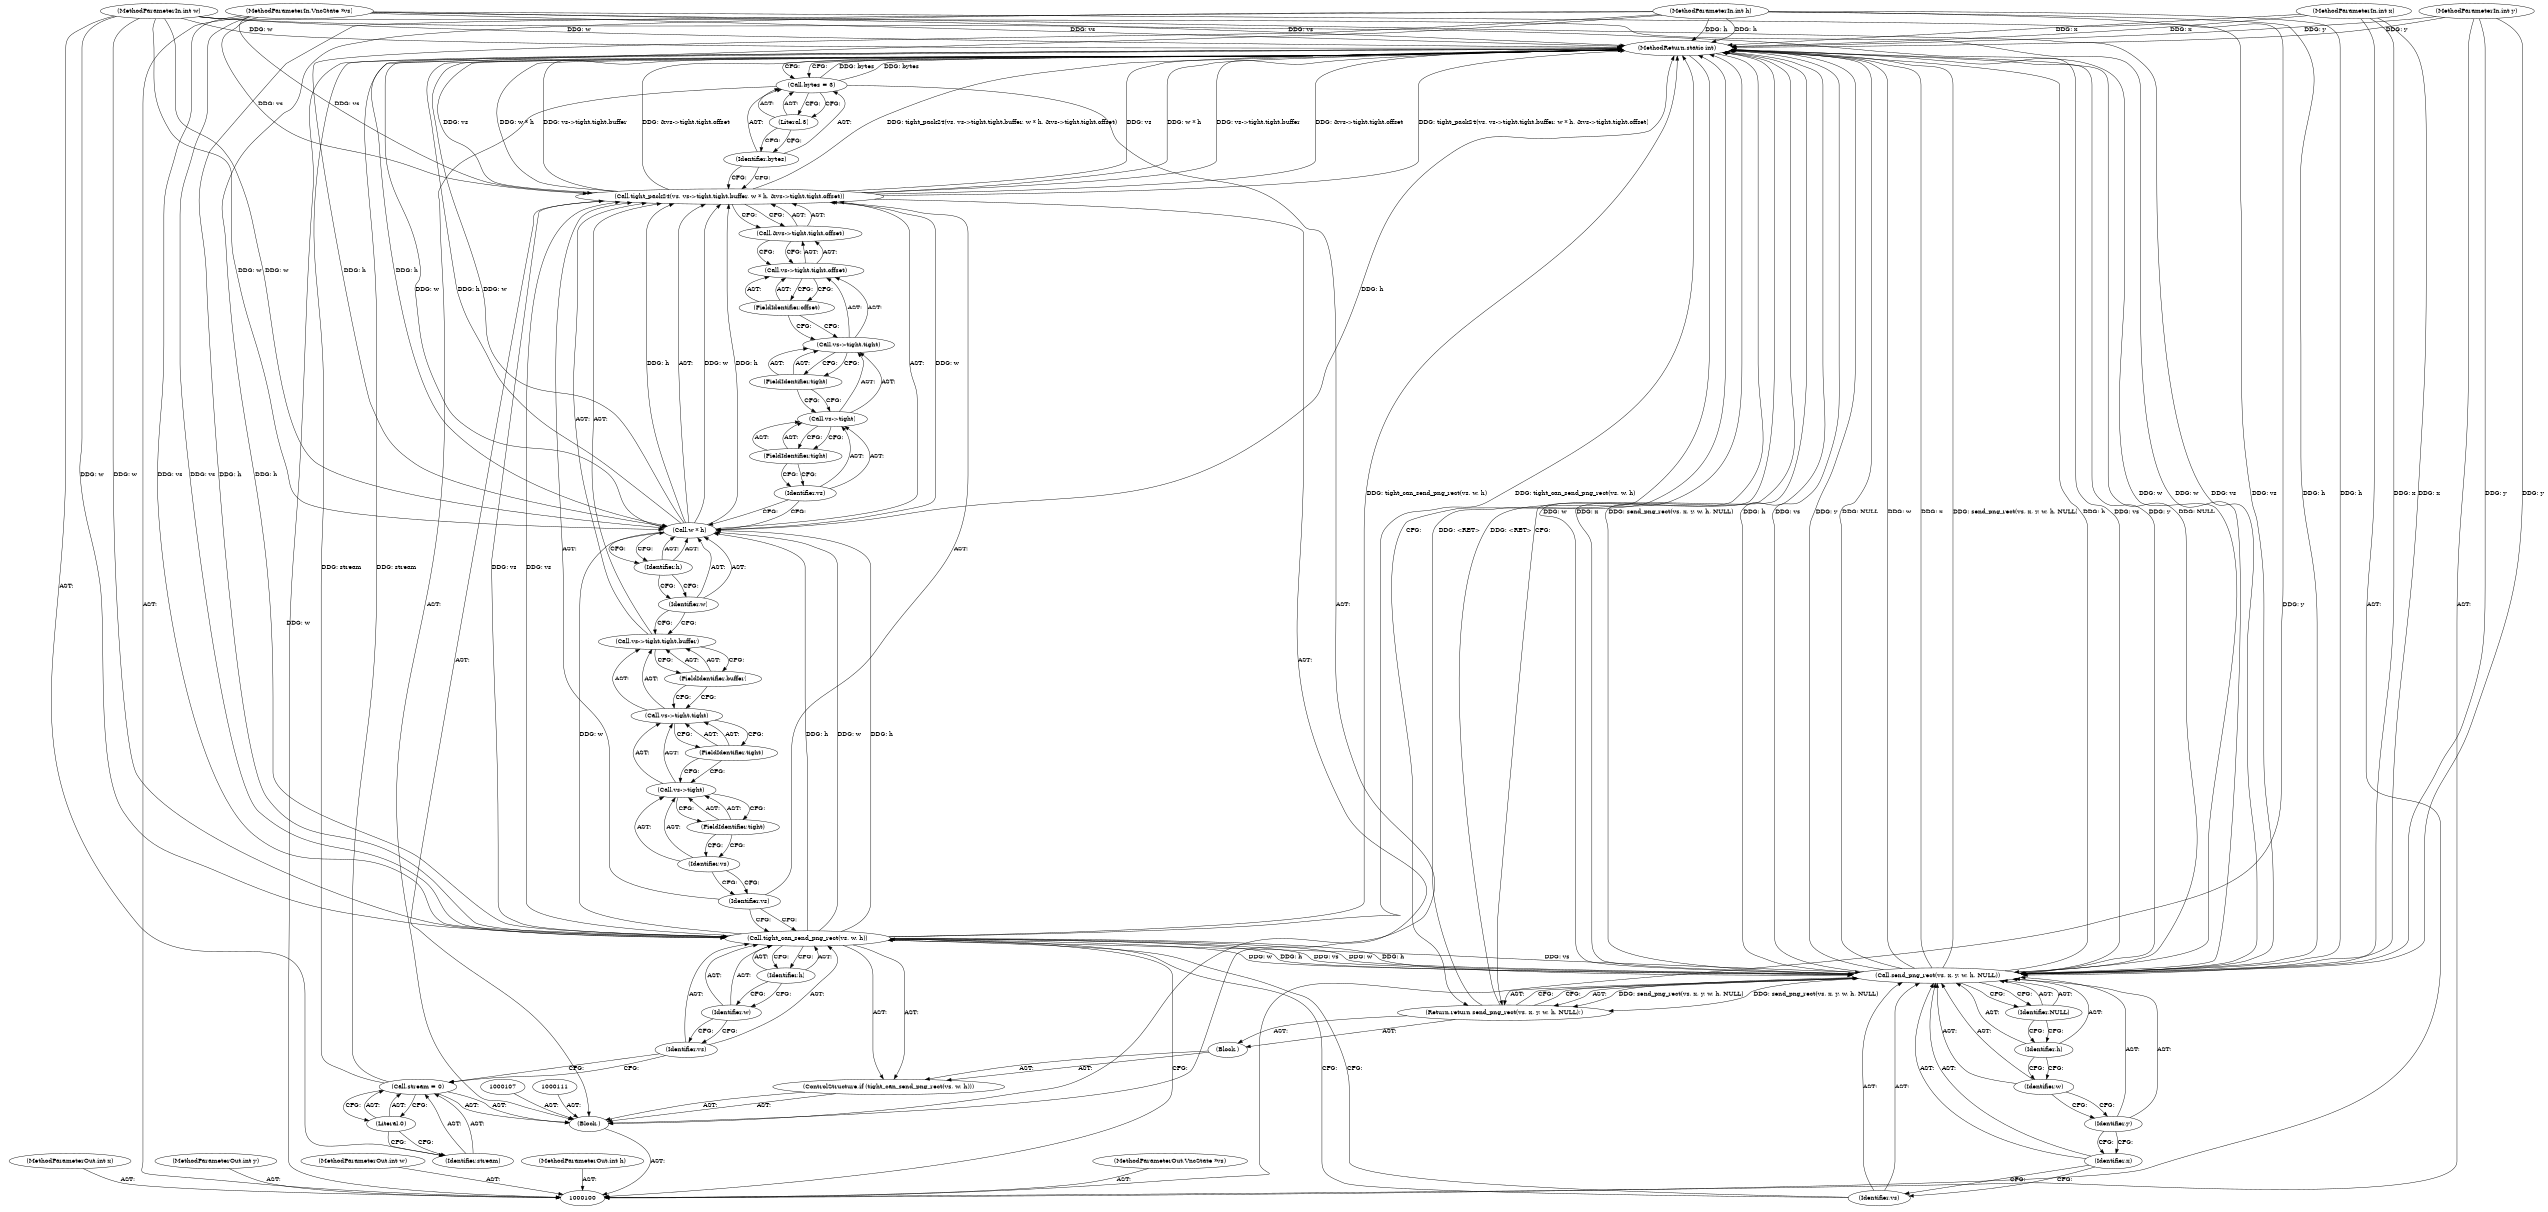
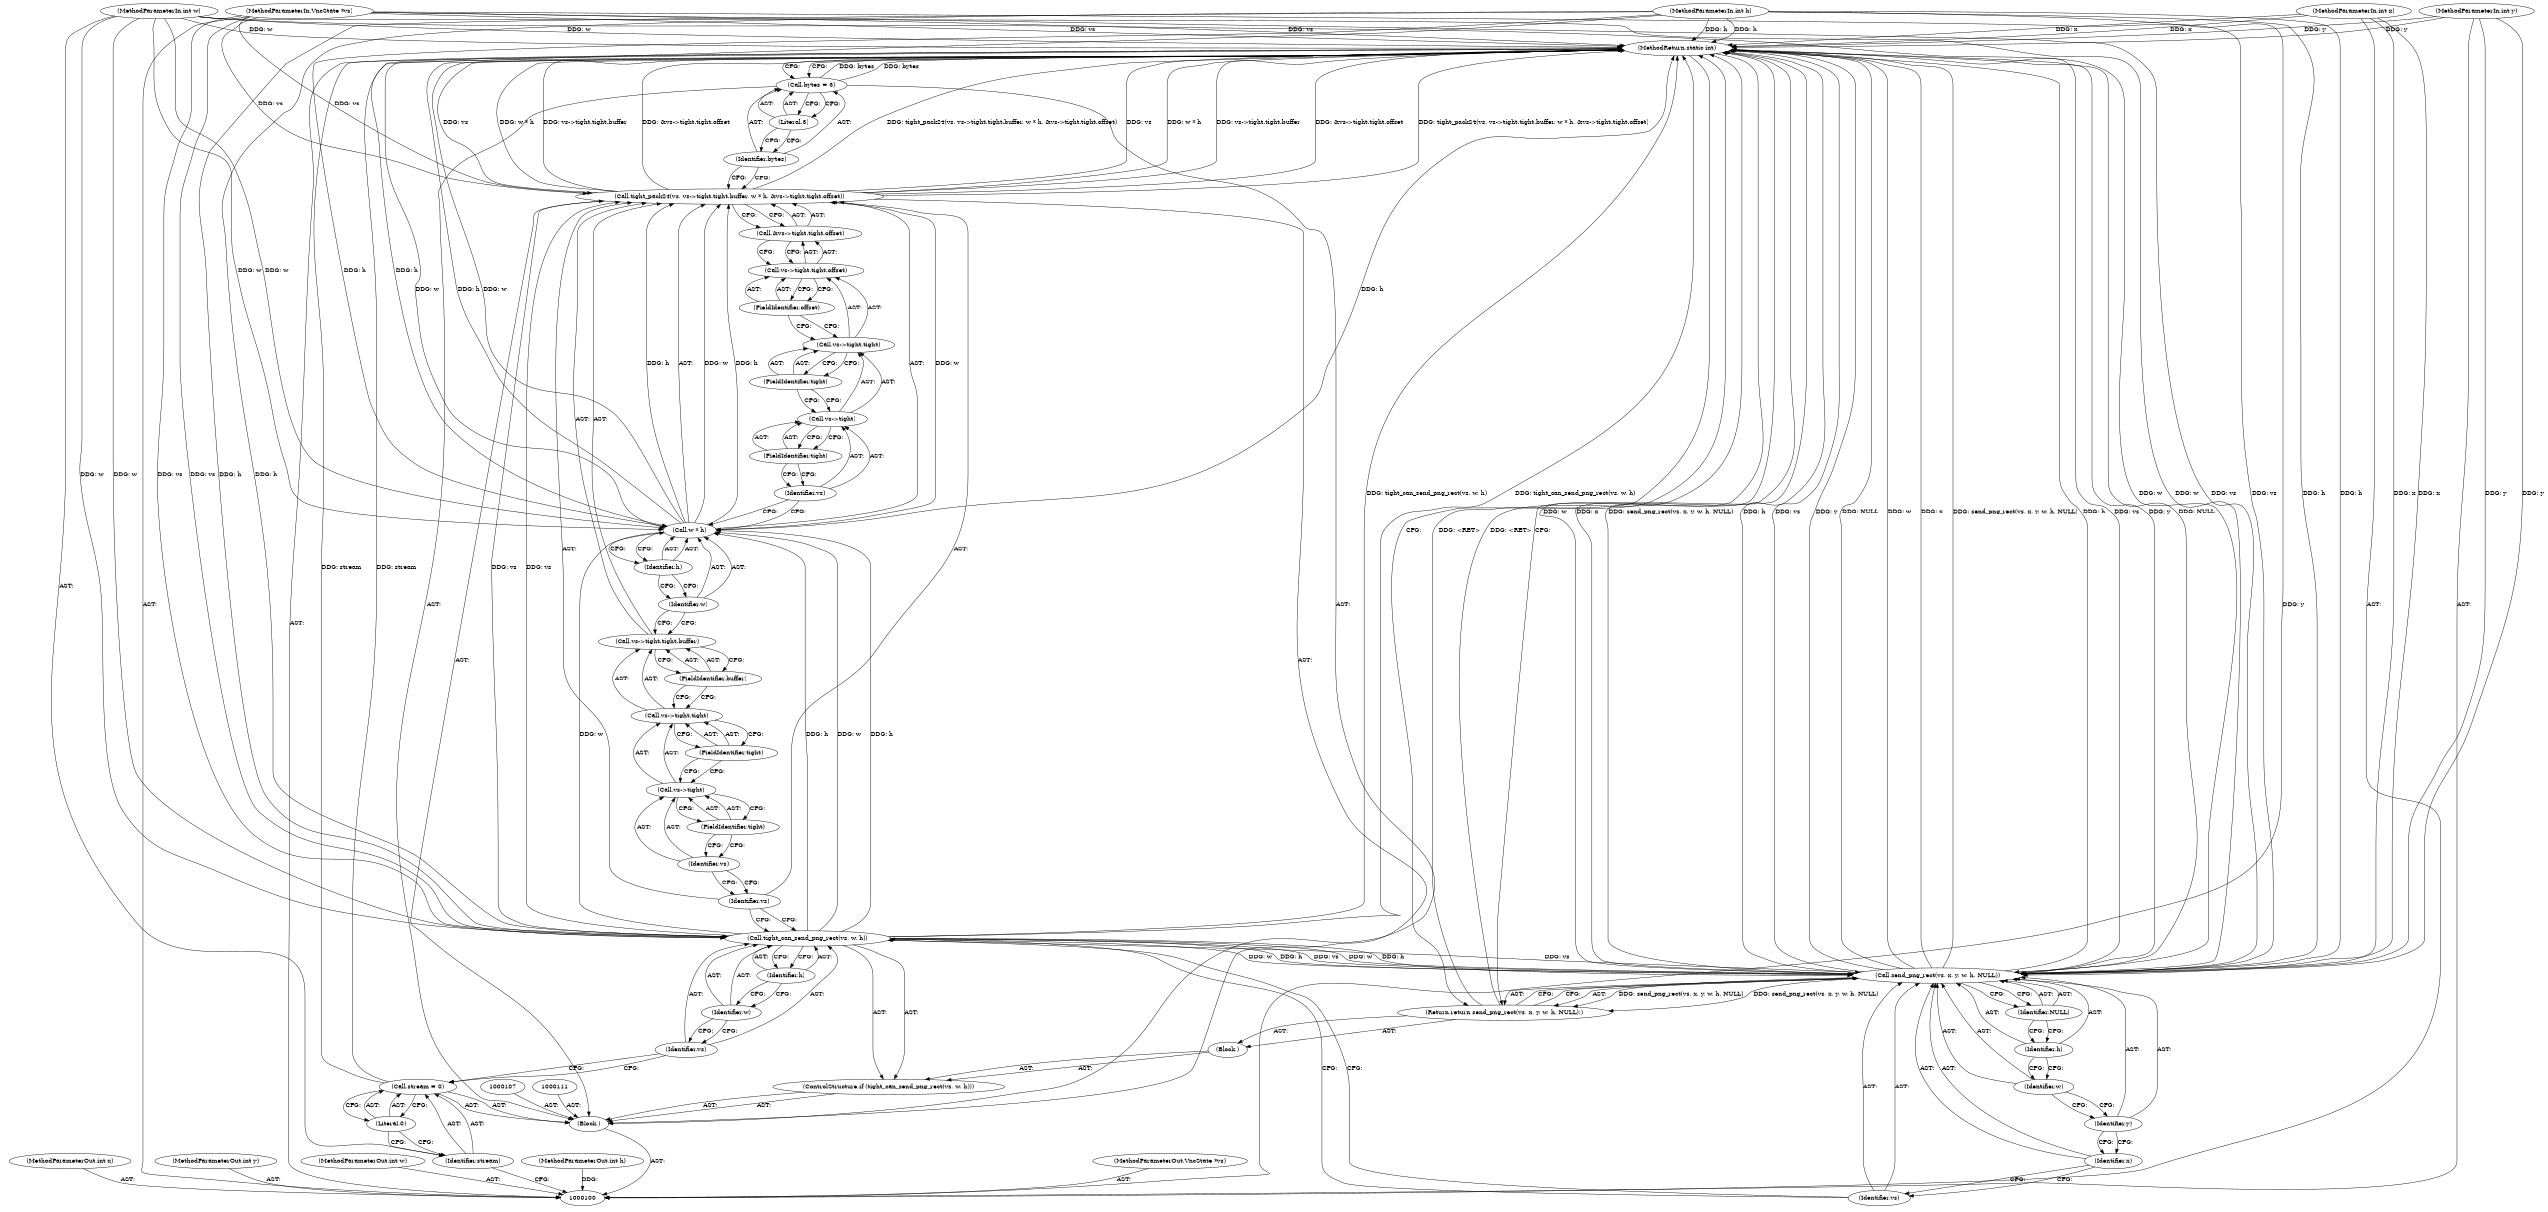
(298, 623) -> (298, 623)
(1097, 1132) -> (528, 1180)
(591, 1180) -> (591, 1180)
